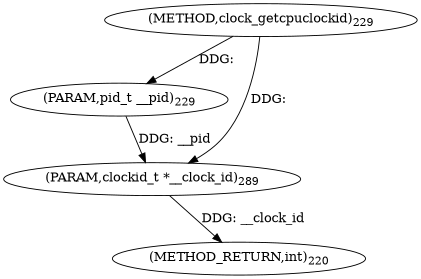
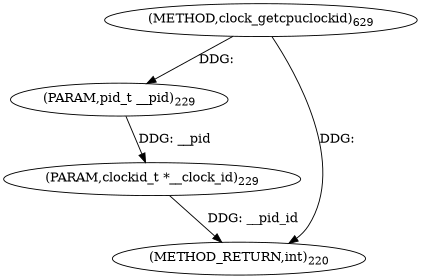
(363, 19) -> (363, 19)
(243, 106) -> (318, 136)
(249, 178) -> (249, 178)
(253, 219) -> (253, 219)
